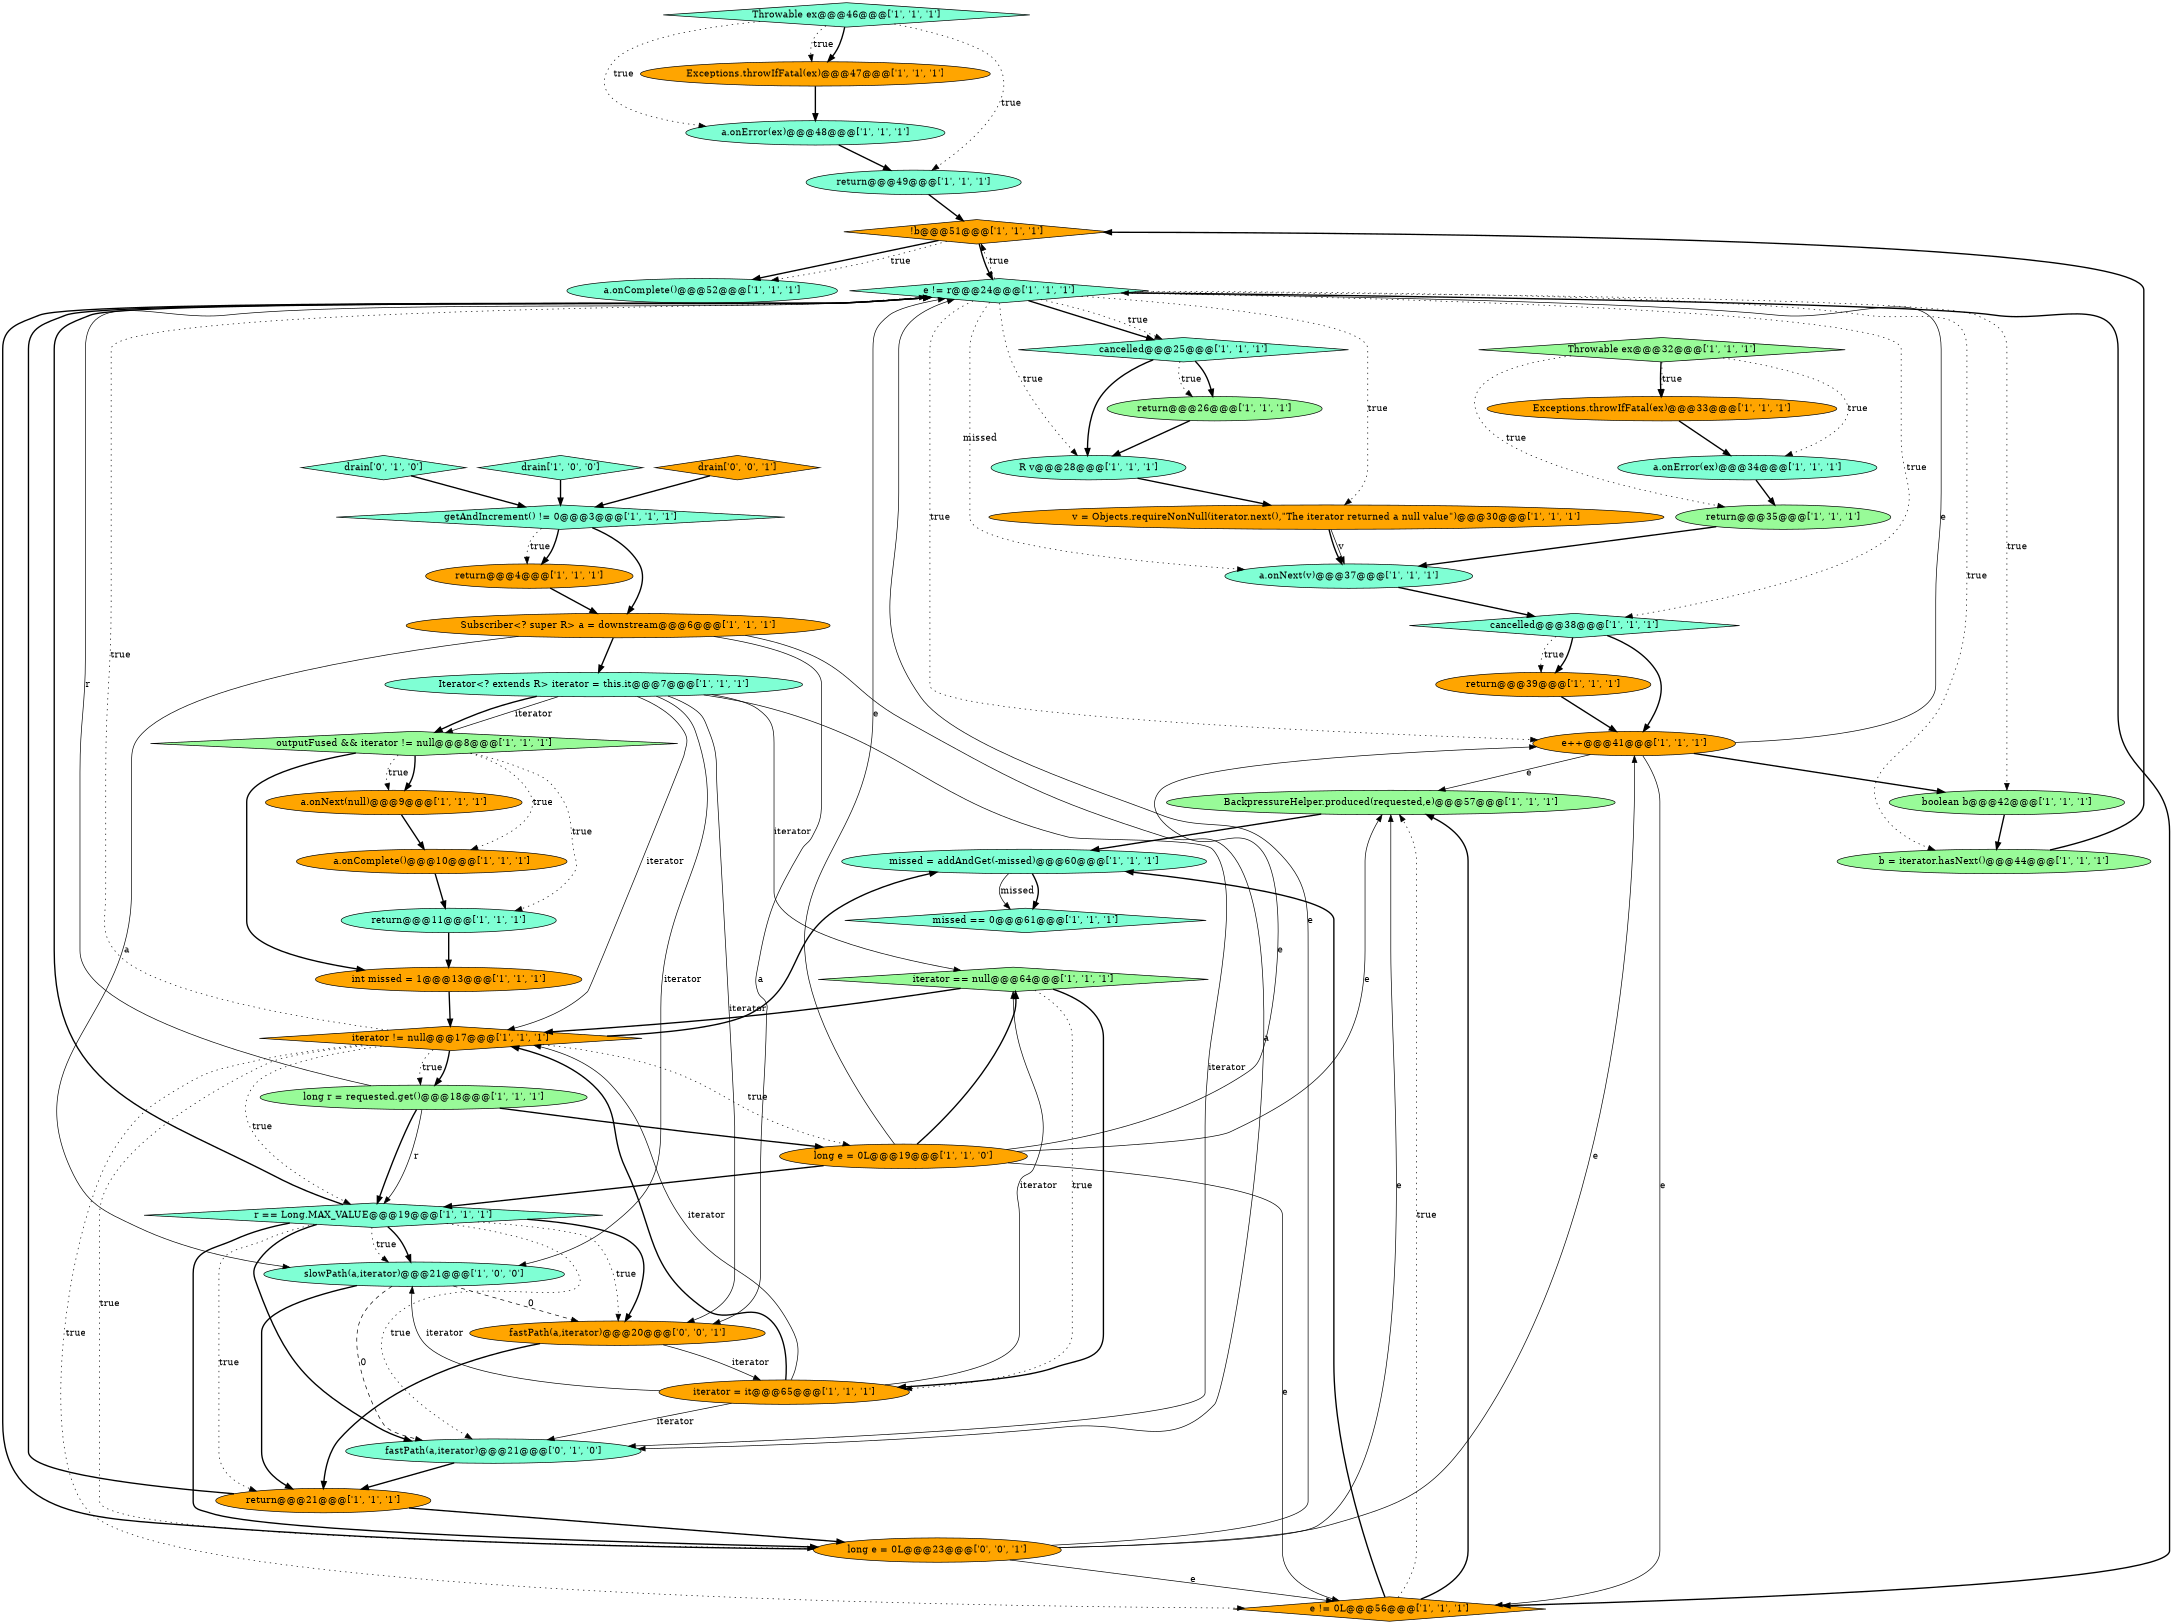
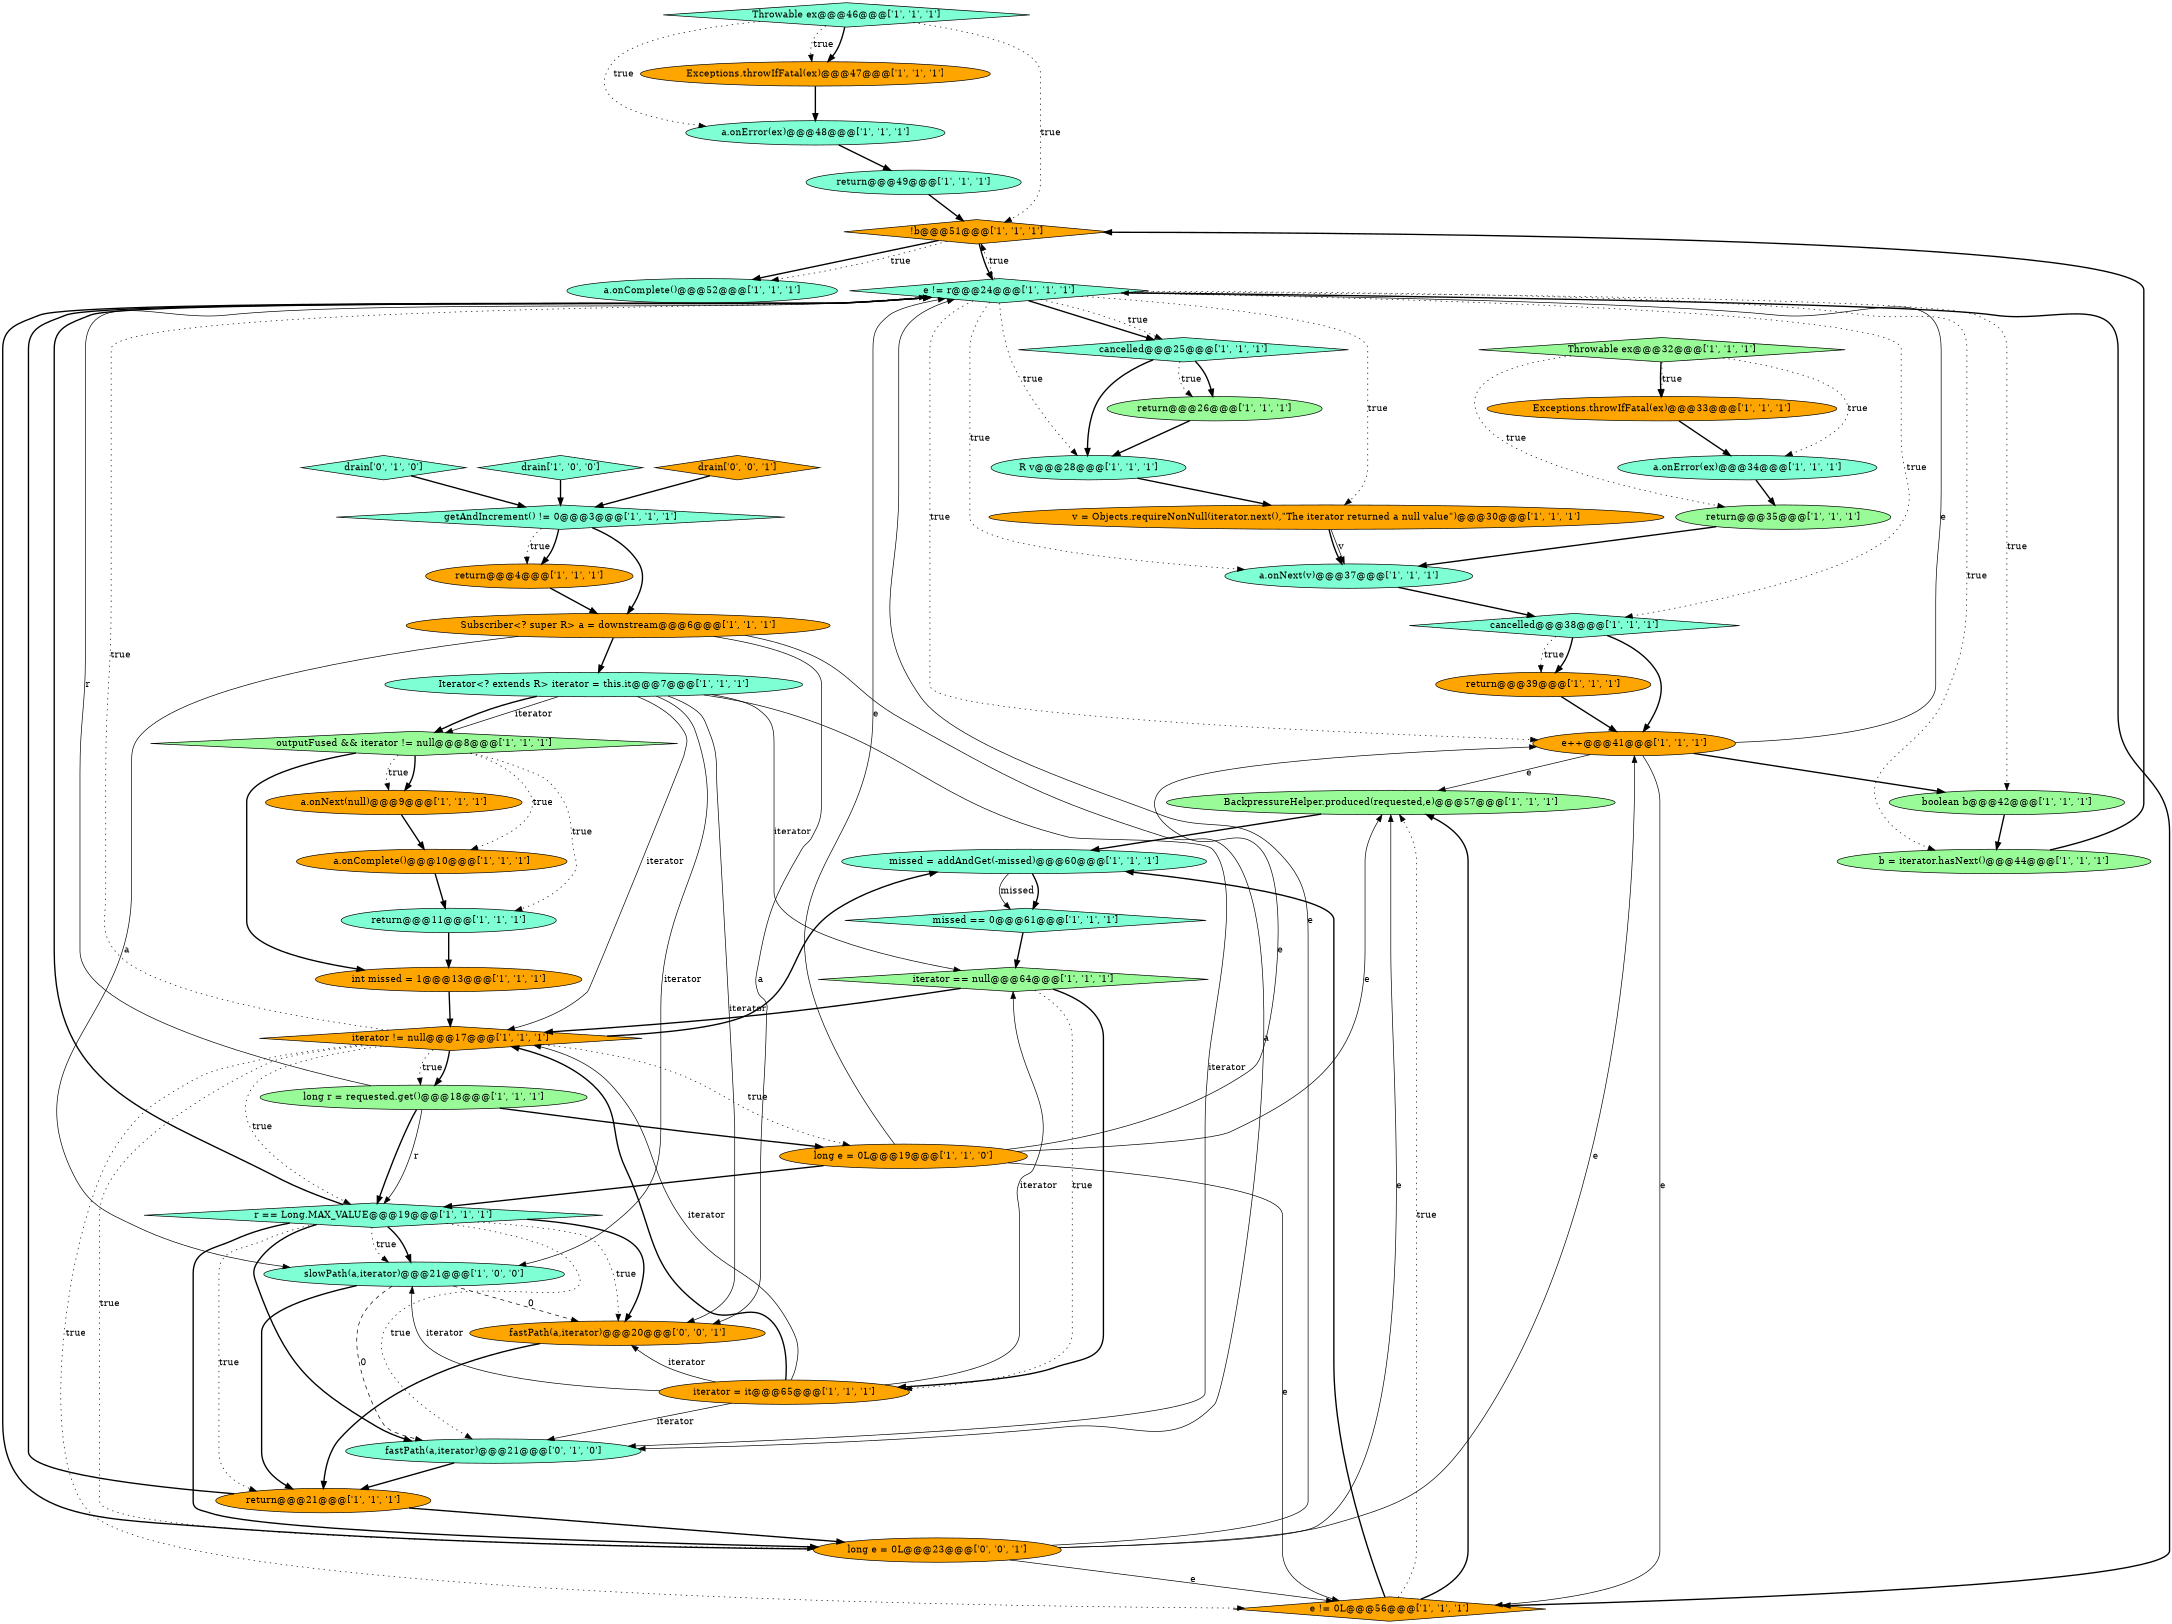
(1001, 72) -> (1040, 81)
(980, 438) -> (980, 438)
(978, 1078) -> (1020, 946)
(709, 1359) -> (674, 1370)
